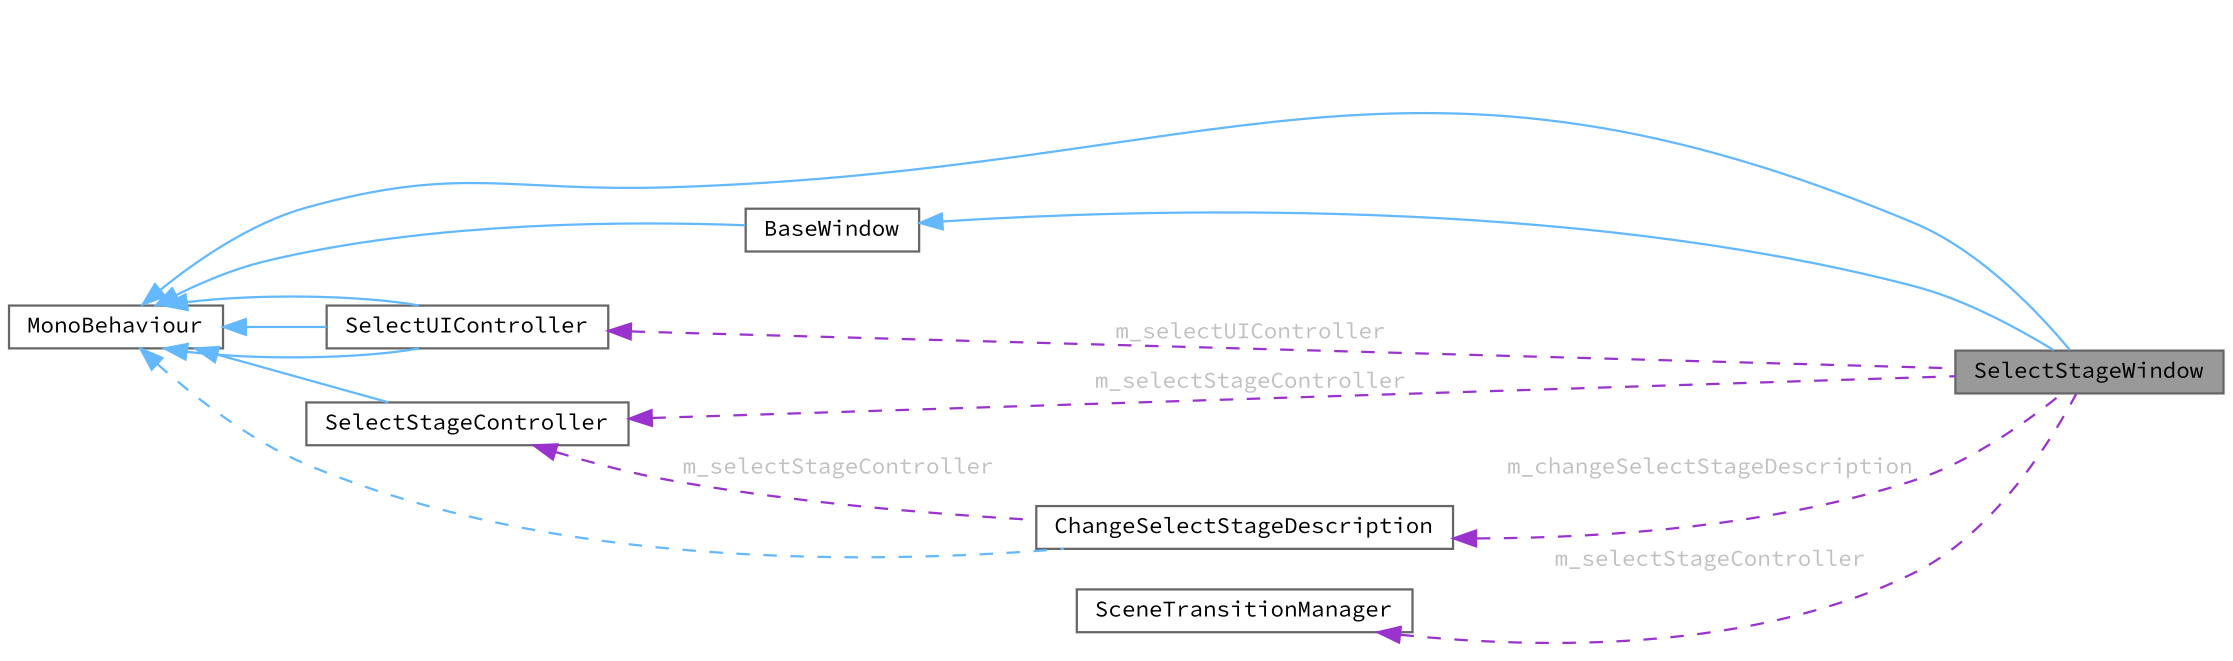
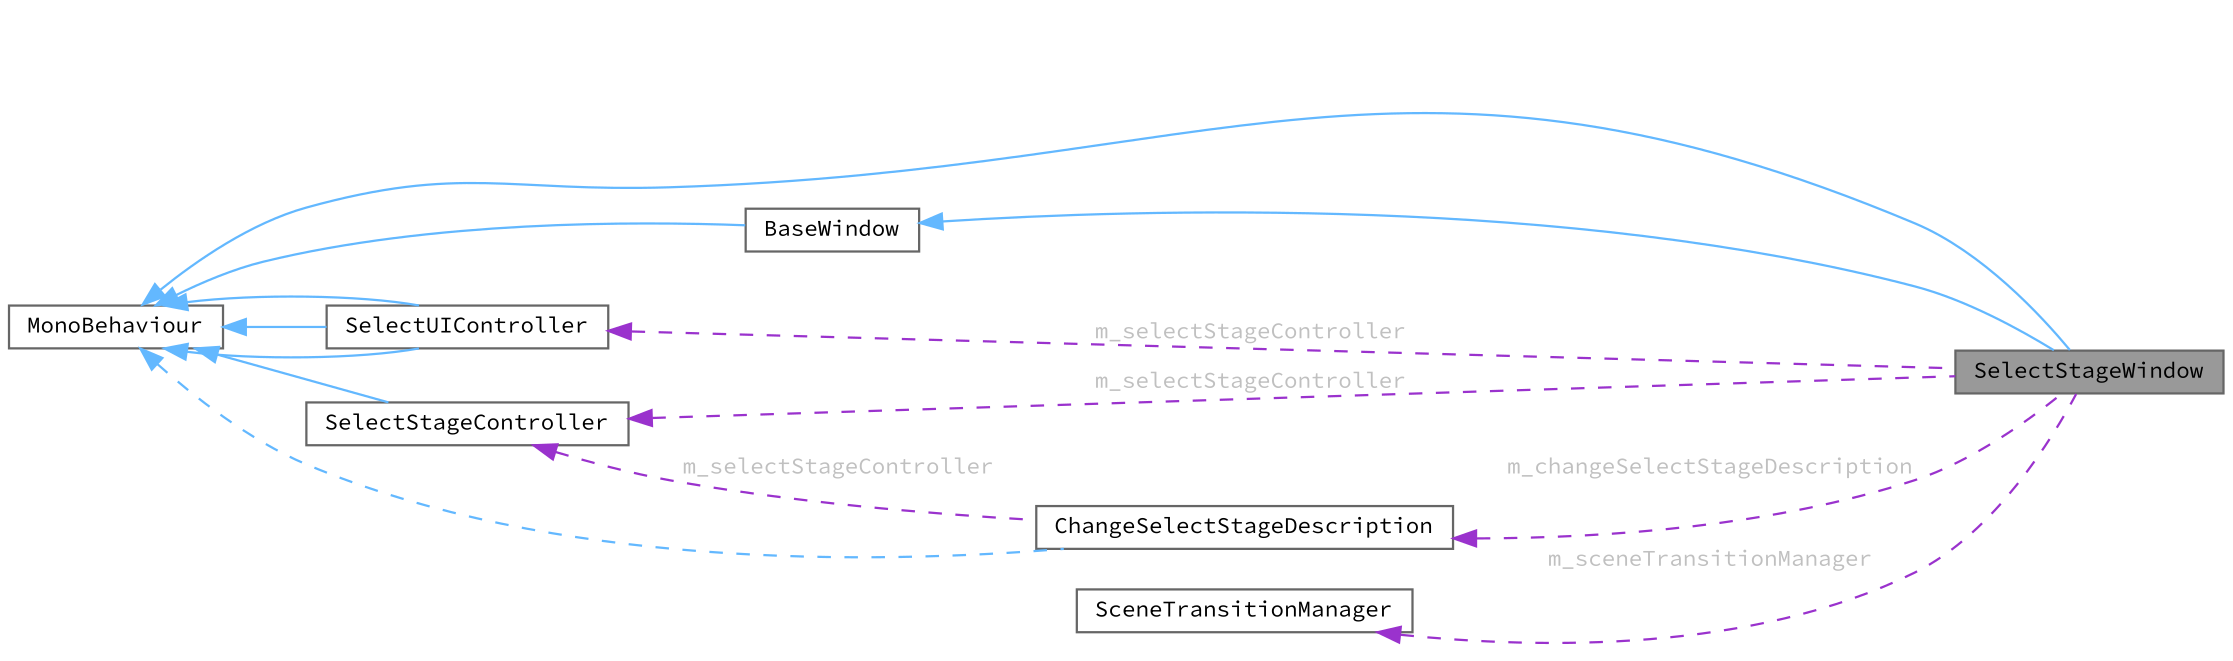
(1245, 333) -> (1245, 333)
(1704, 560) -> (1704, 560)
